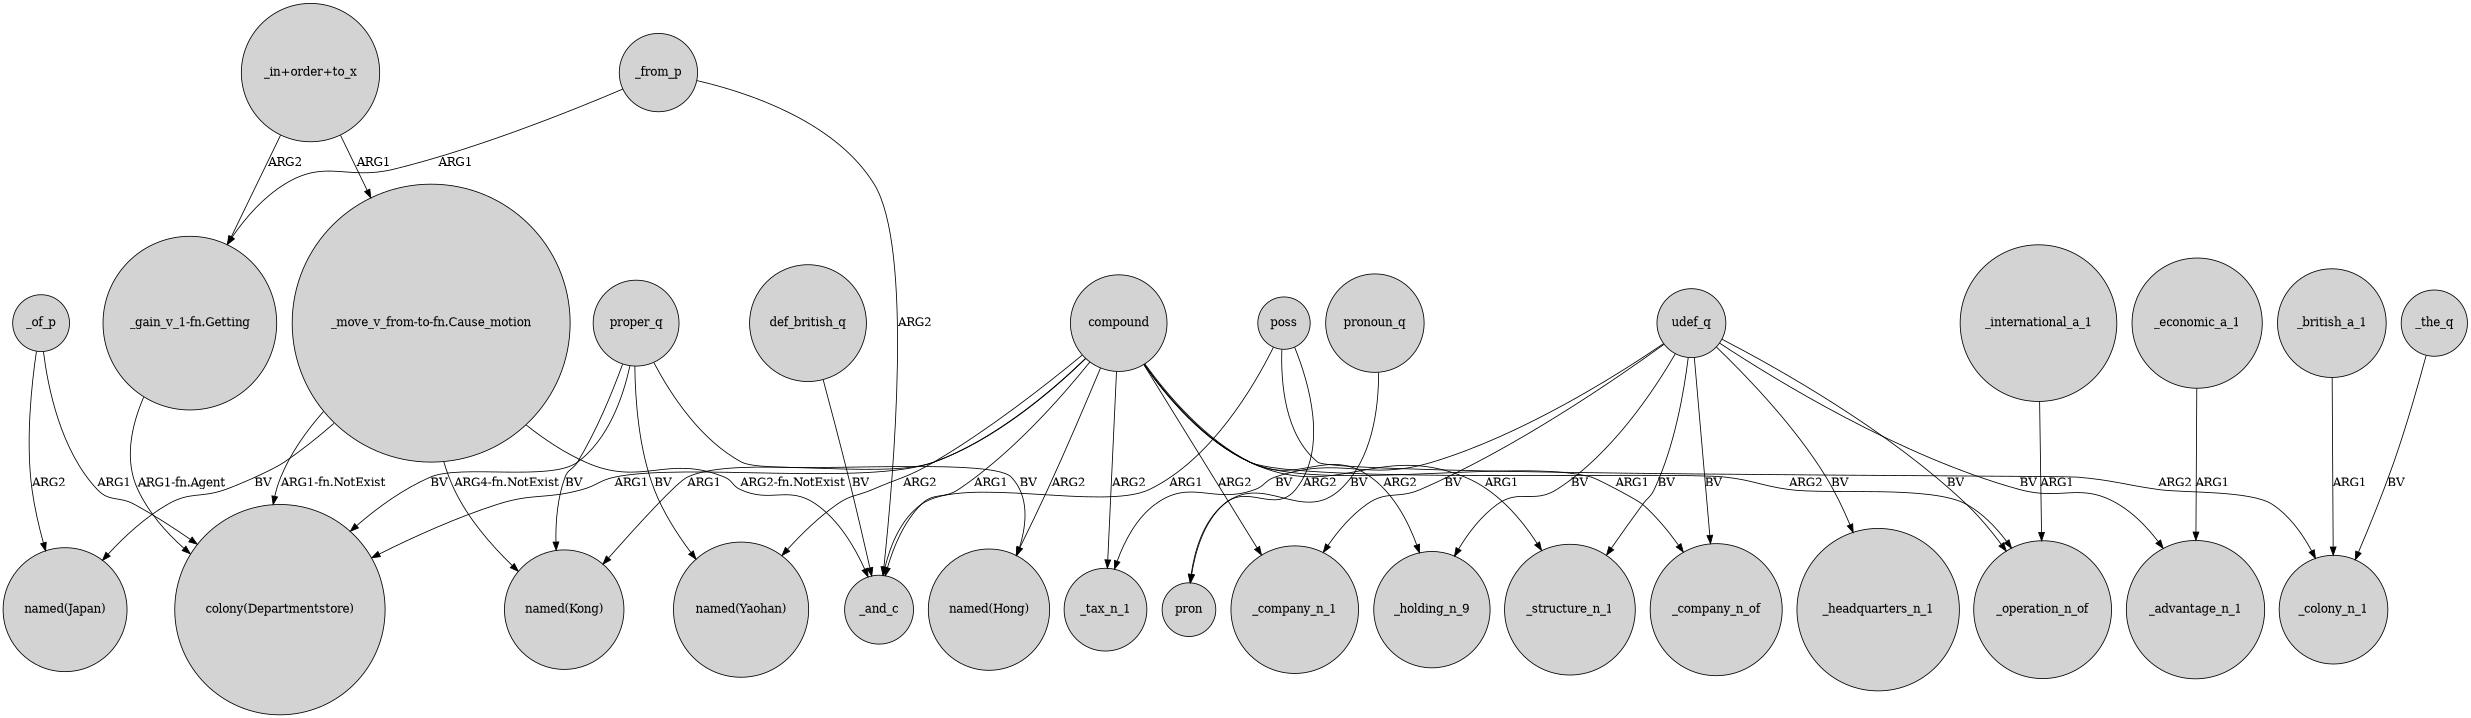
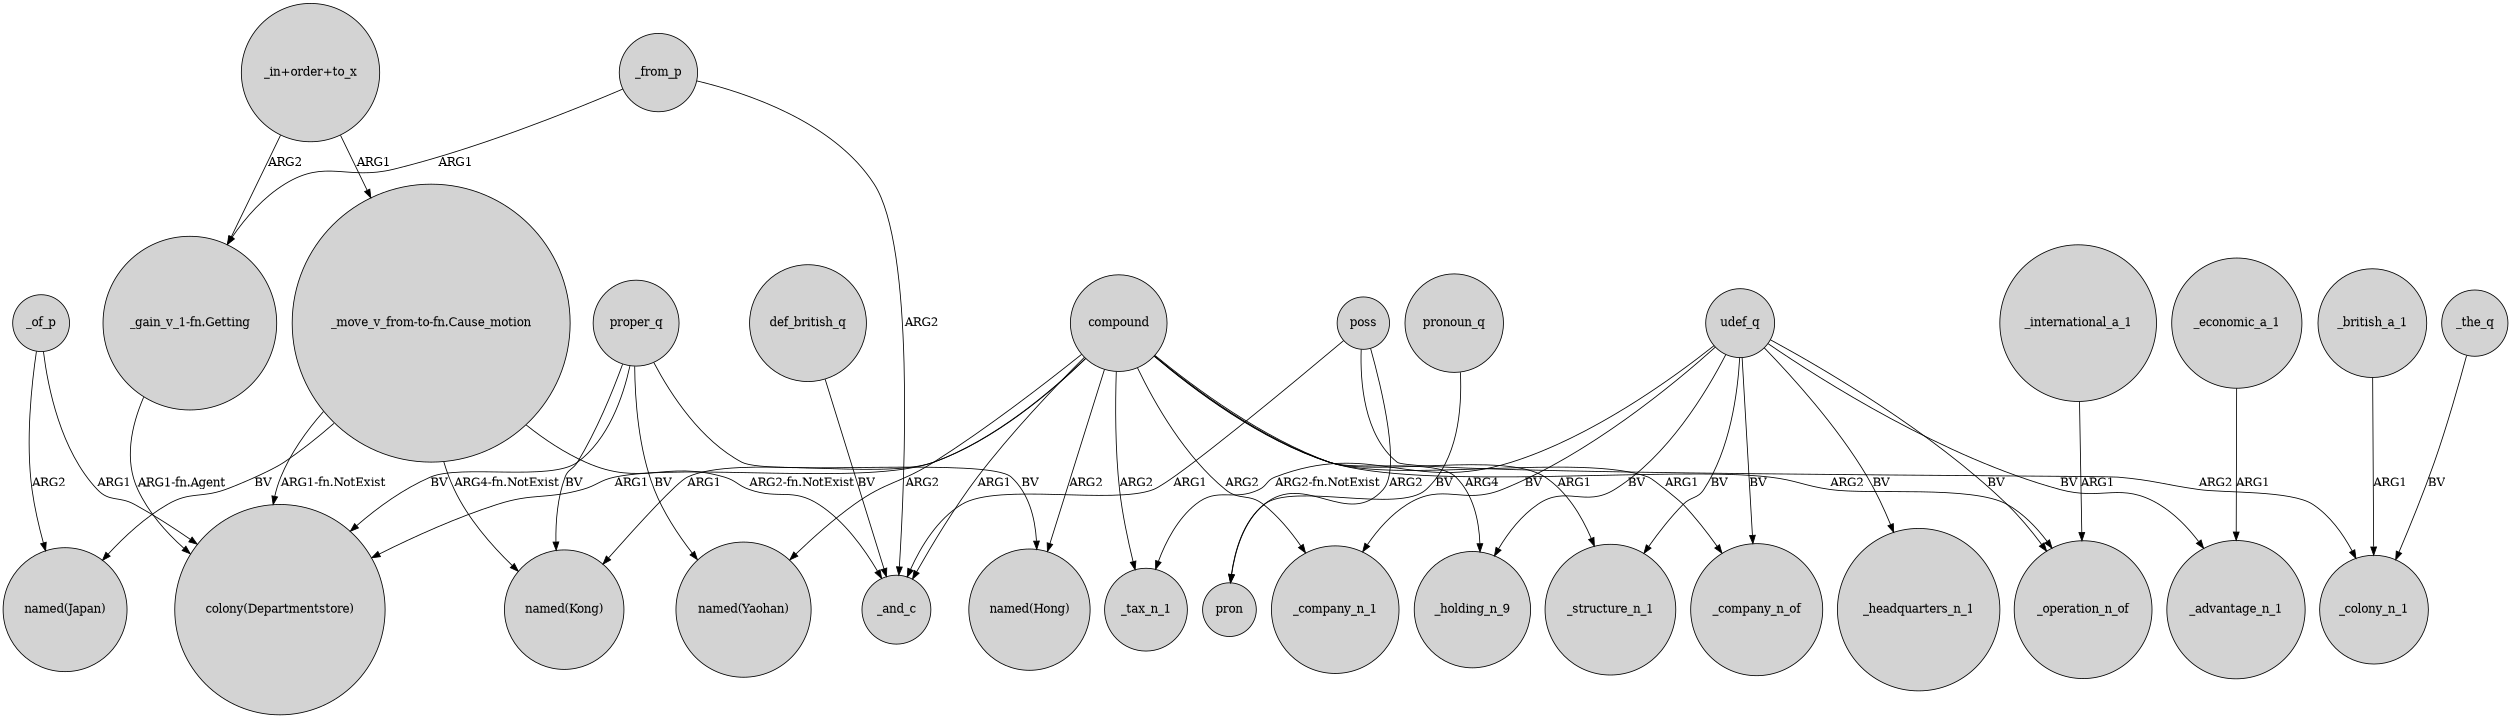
(1284, 483) -> (1327, 483)
(1400, 483) -> (1482, 483)
